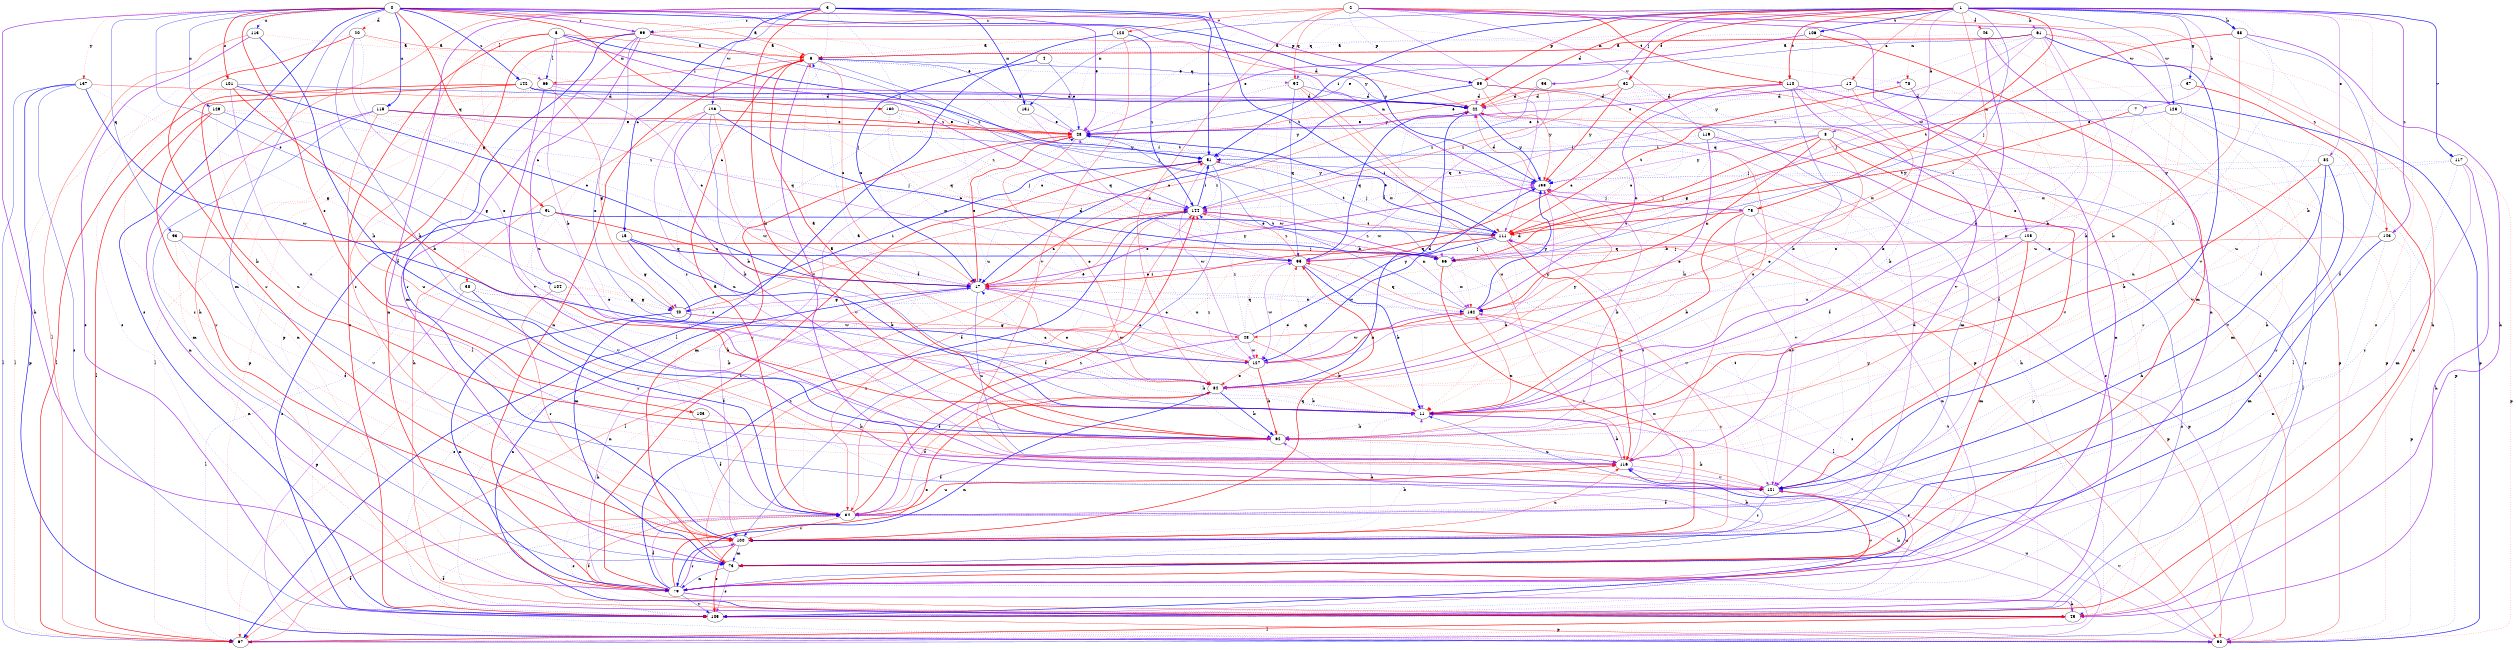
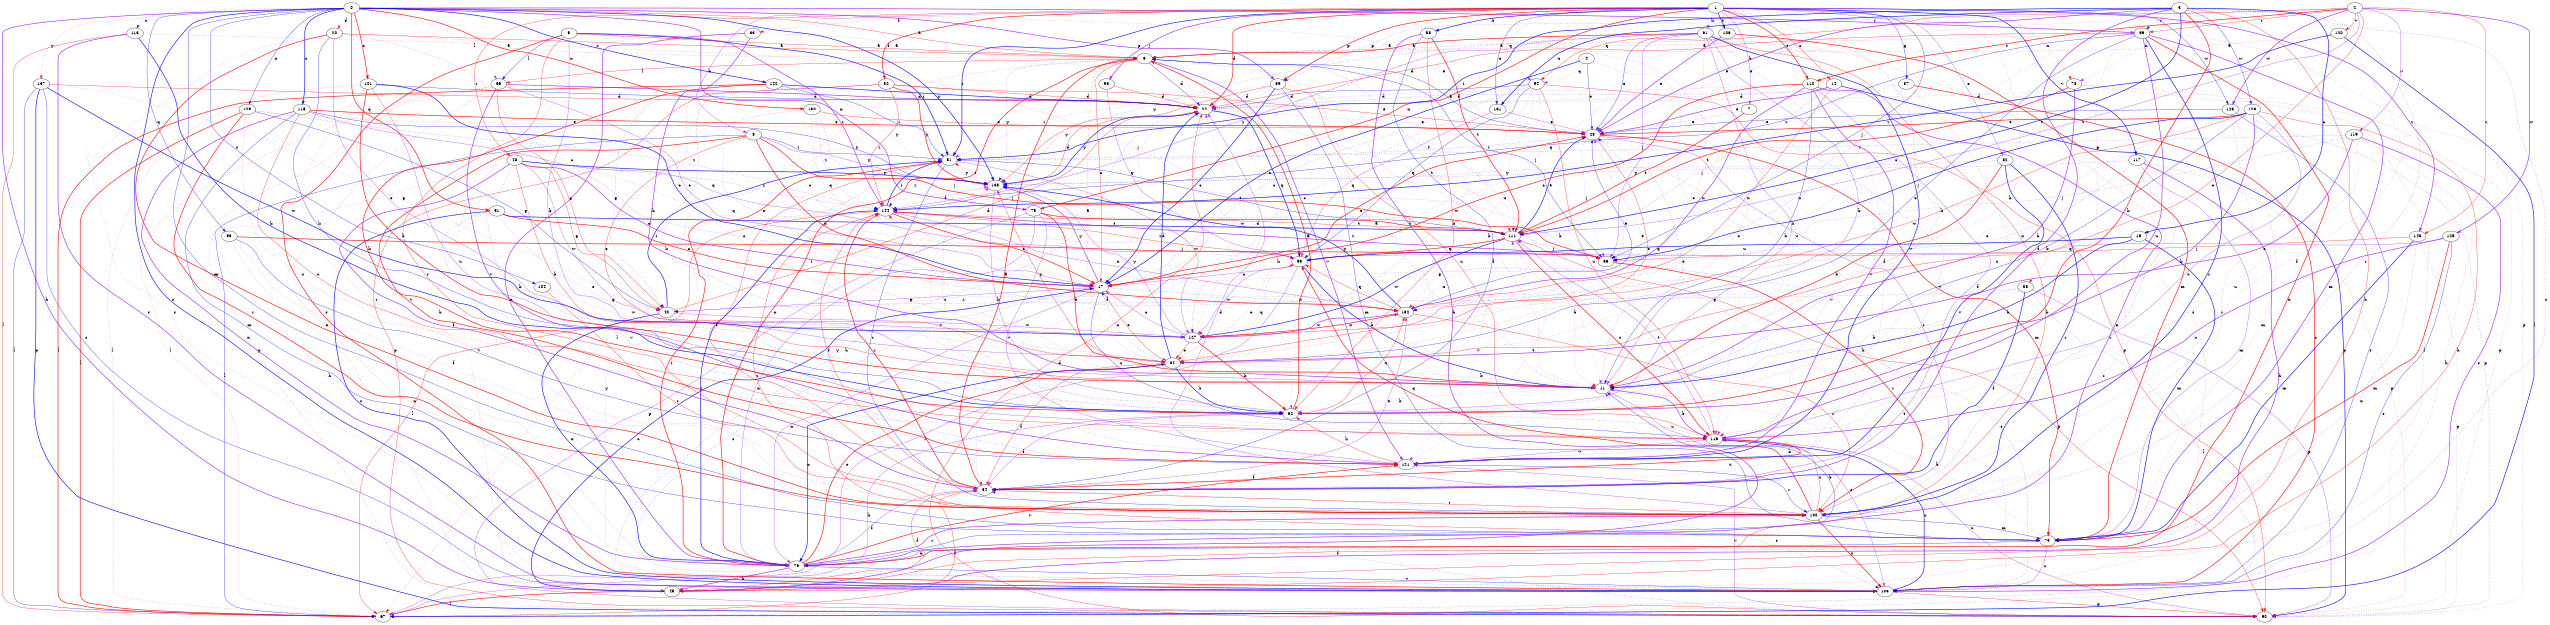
(1985, 33) -> (752, 33)
(1367, 84) -> (1182, 84)
(1372, 162) -> none
(961, 325) -> (574, 238)
(701, 414) -> none
(1003, 445) -> none
